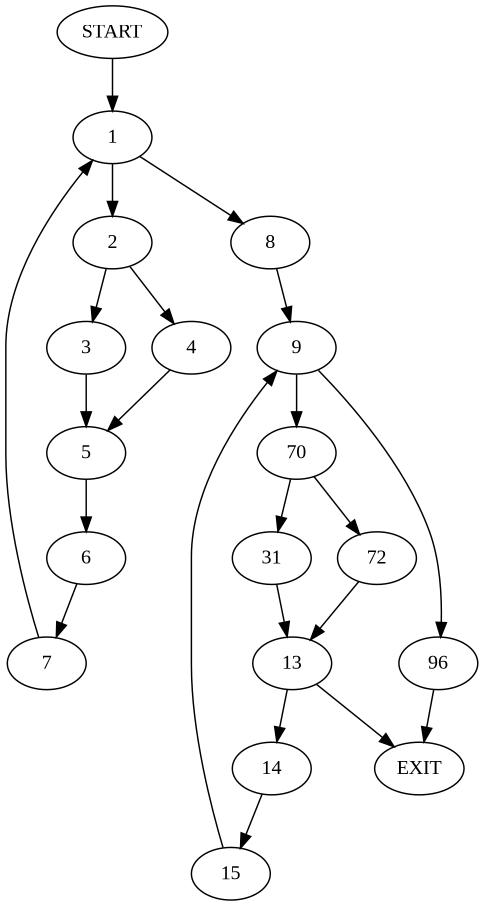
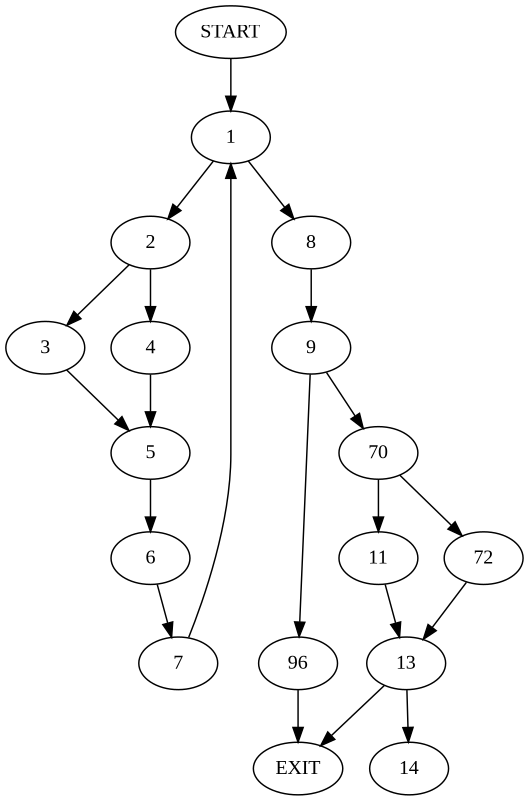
(272, 558) -> (378, 558)
(231, 874) -> none
